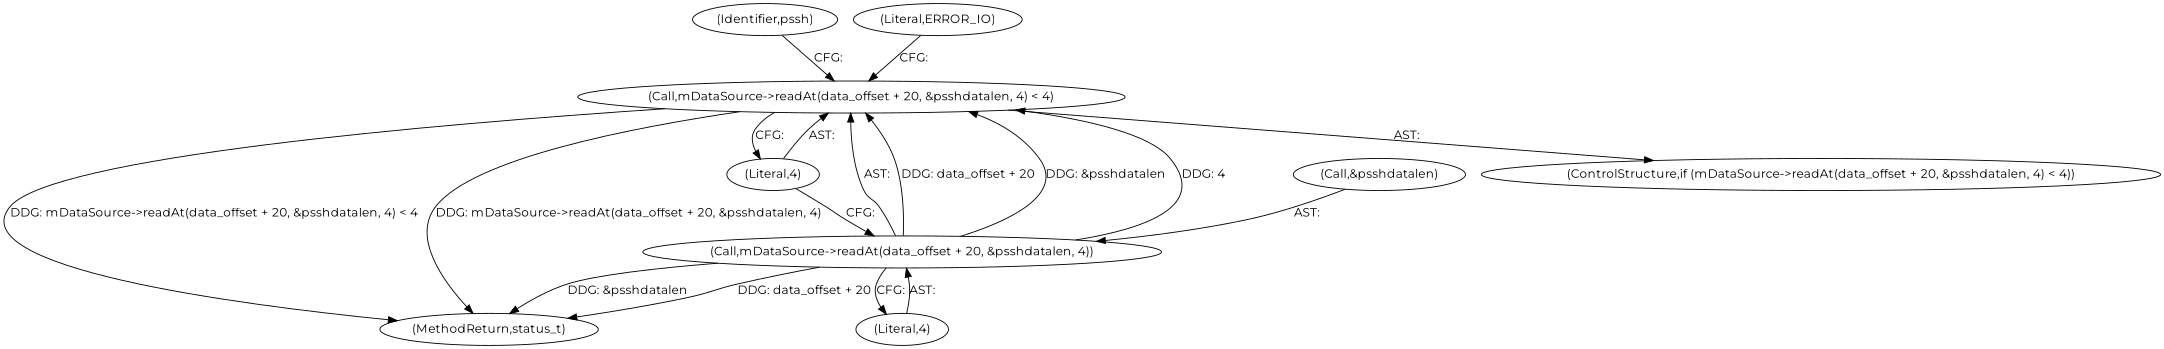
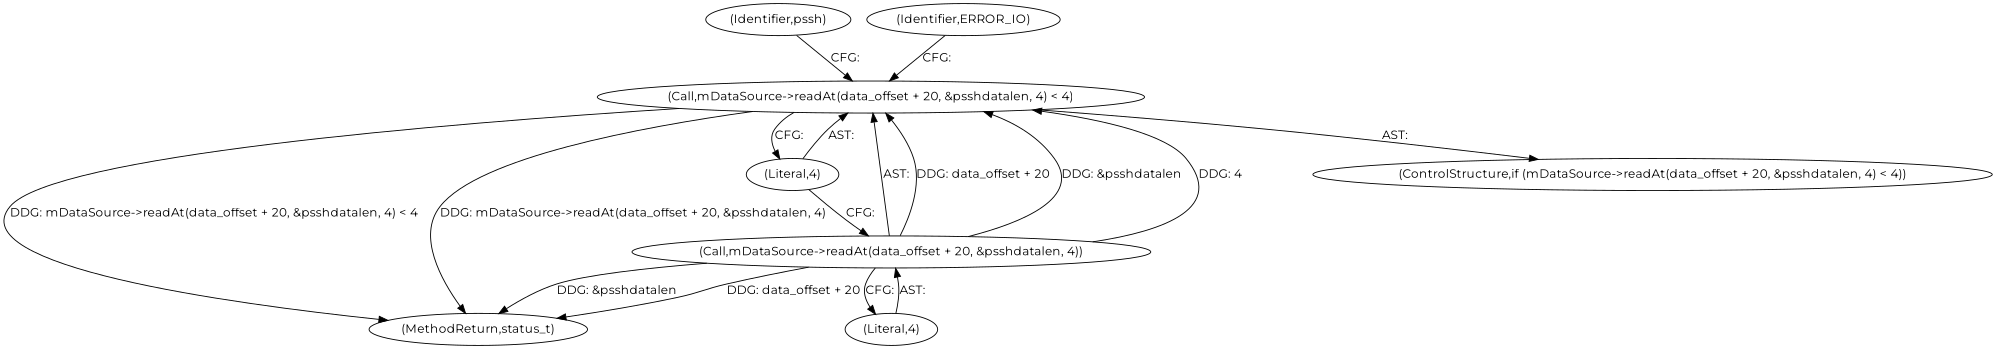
(938, 20) -> (963, 20)
(1379, 174) -> none
